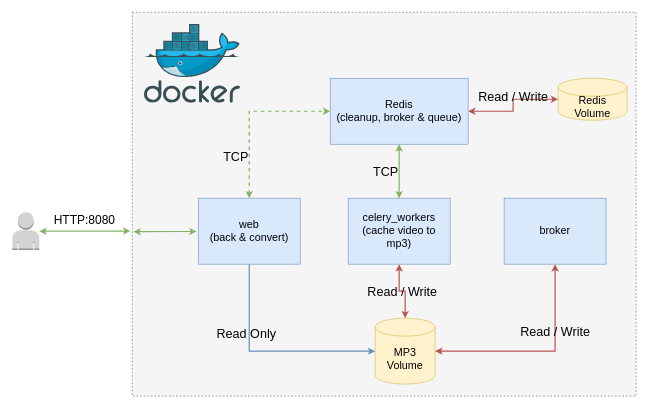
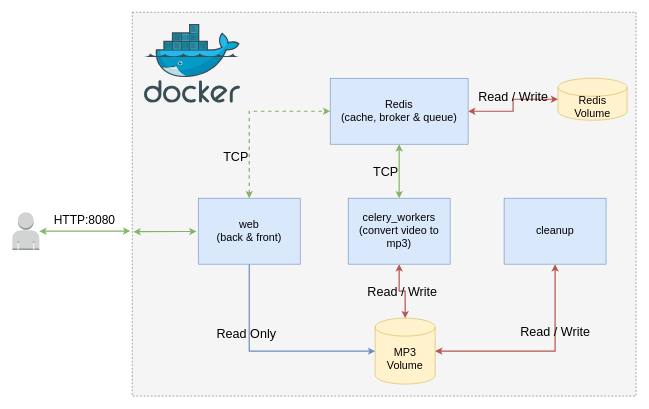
(399, 111) -> (399, 111)
(249, 231) -> (249, 231)
(399, 231) -> (399, 231)
(555, 231) -> (555, 231)
